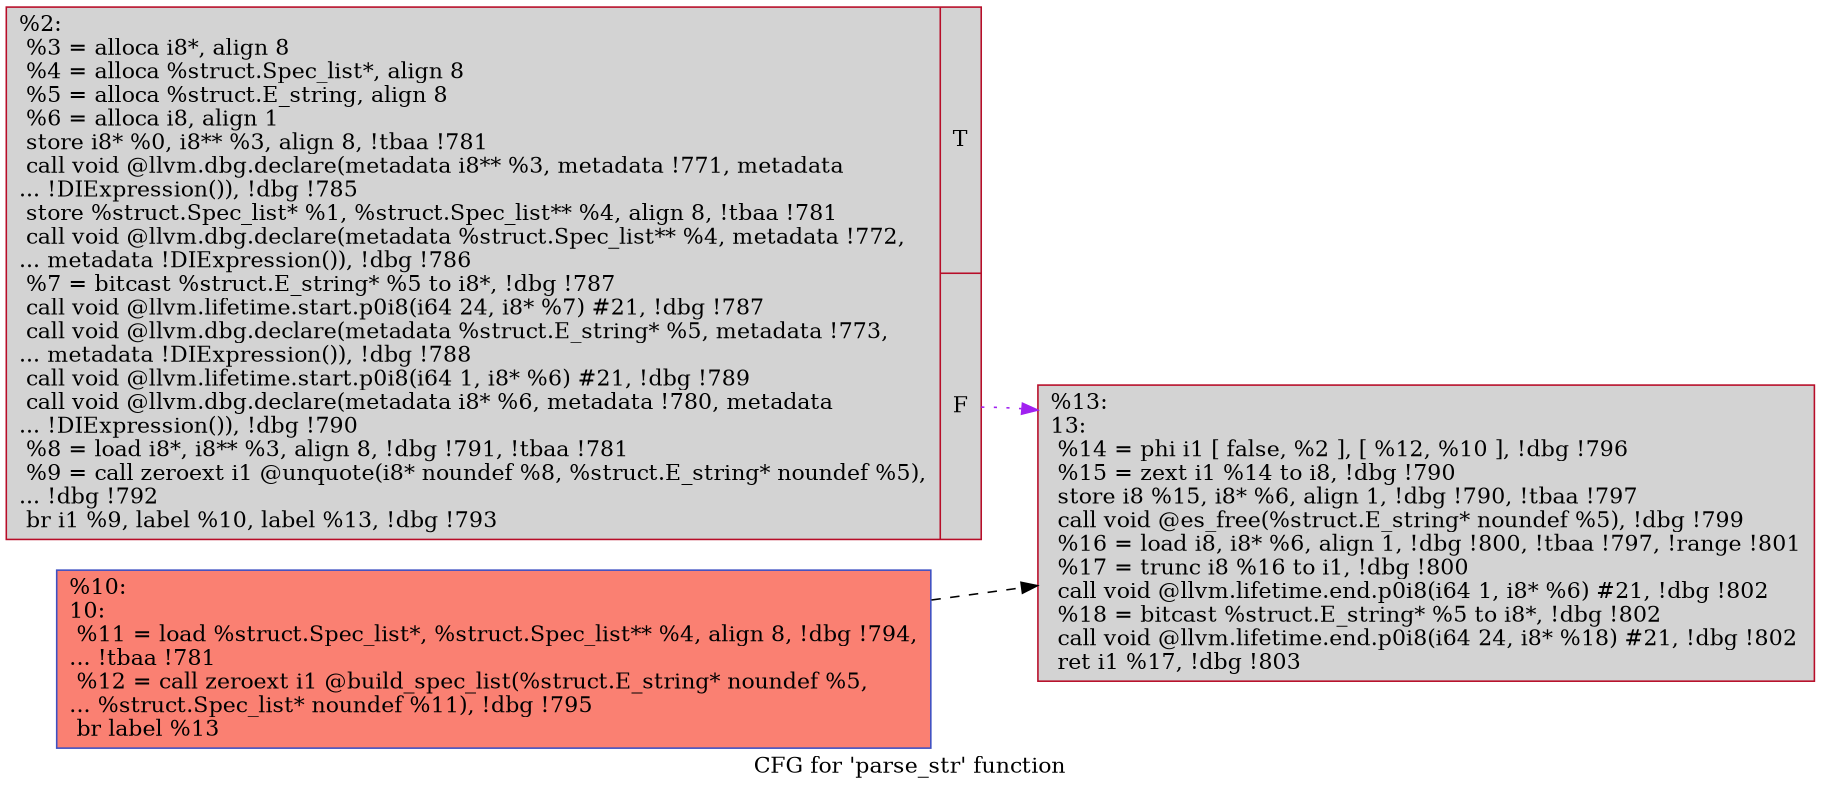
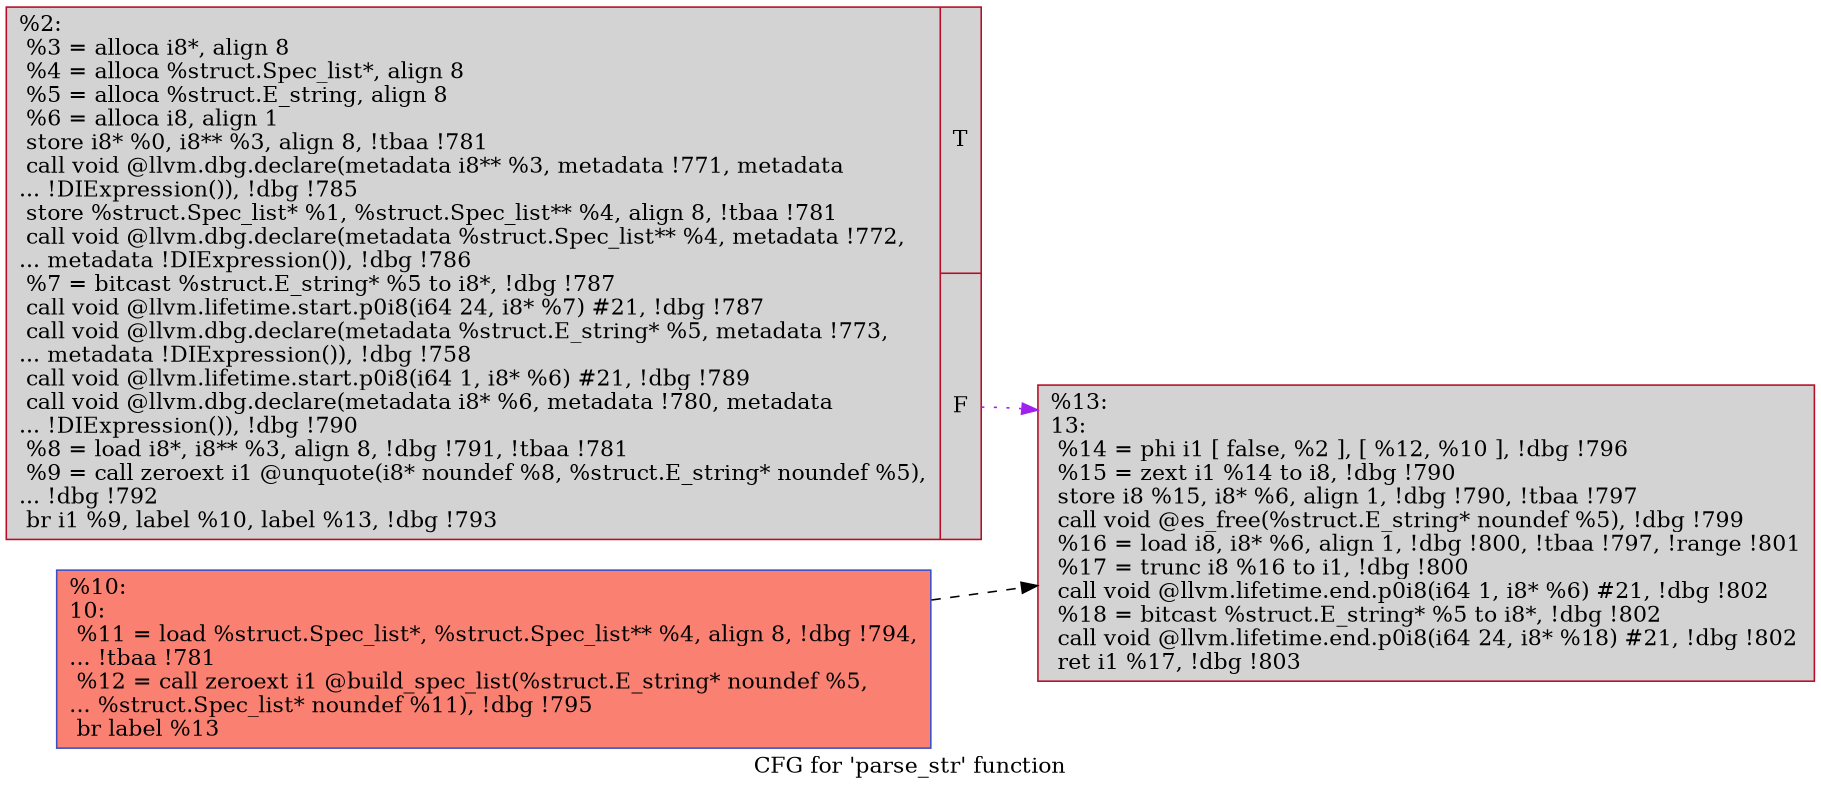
(246, 355) -> (246, 355)
